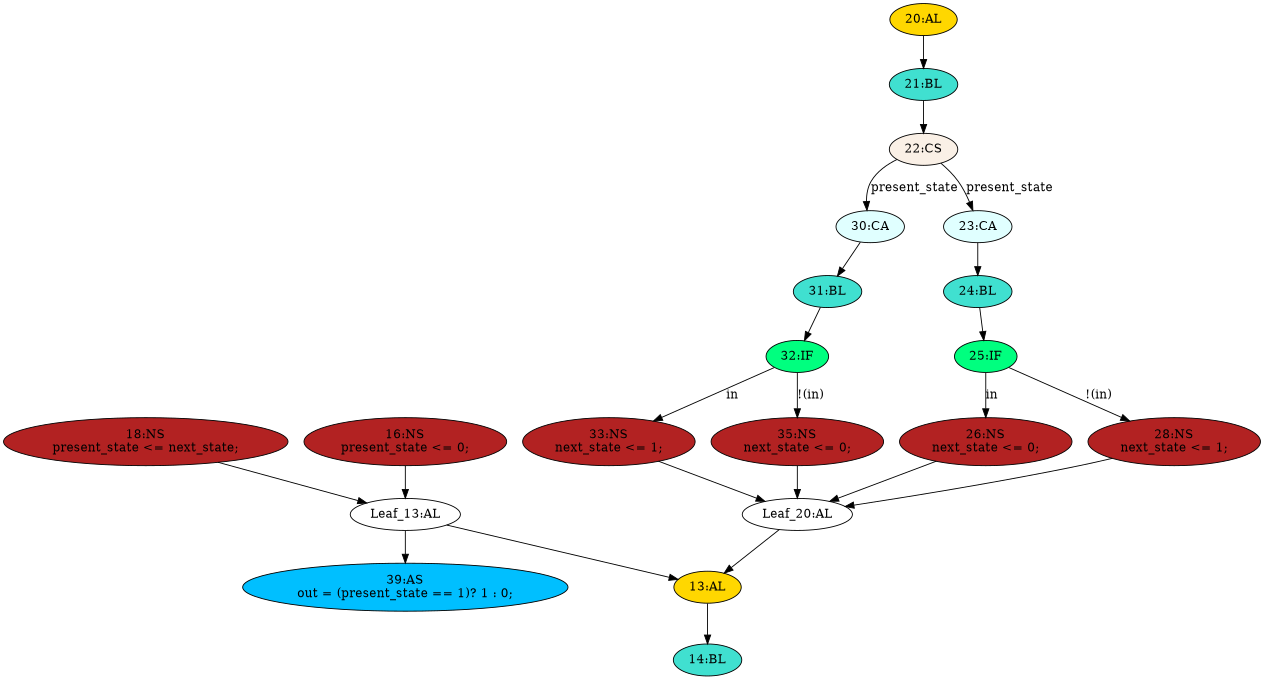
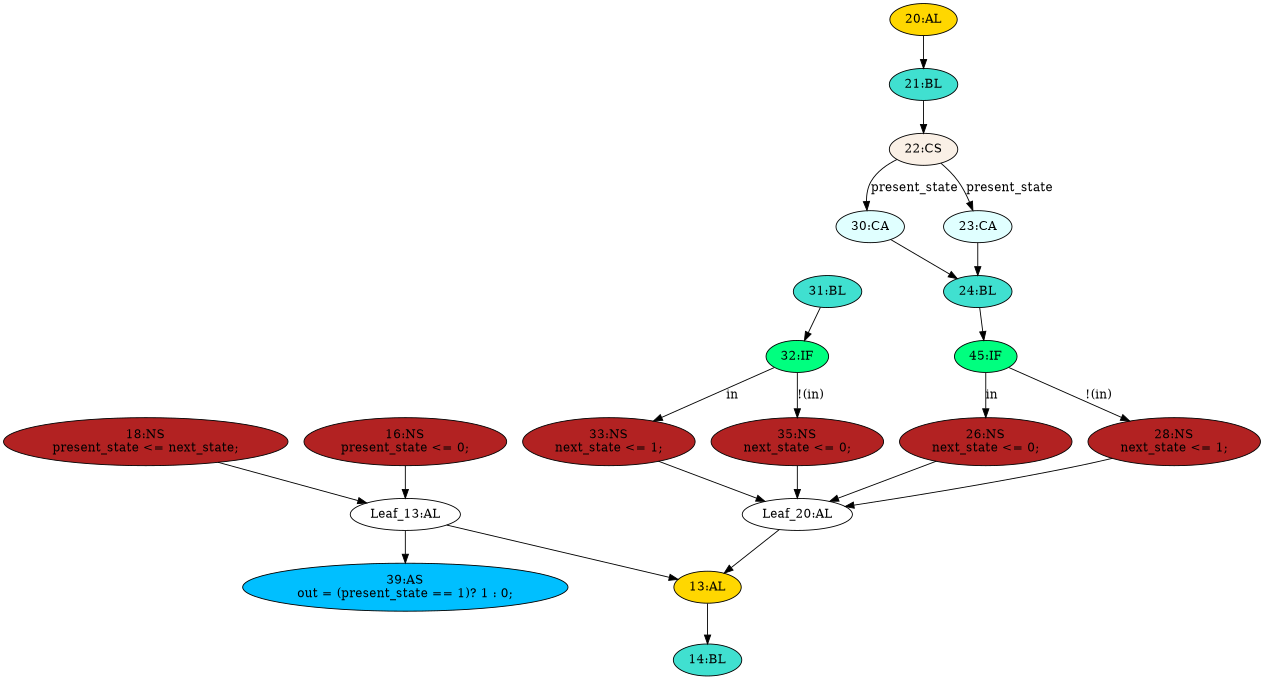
(851, 255) -> (920, 257)
(986, 356) -> (986, 356)
